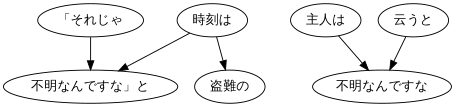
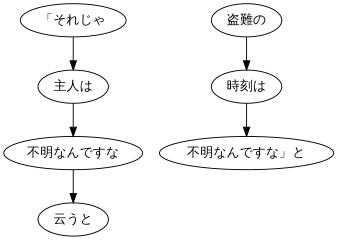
(91, 49) -> (73, 49)
(220, 49) -> (247, 49)
(400, 49) -> (73, 182)
